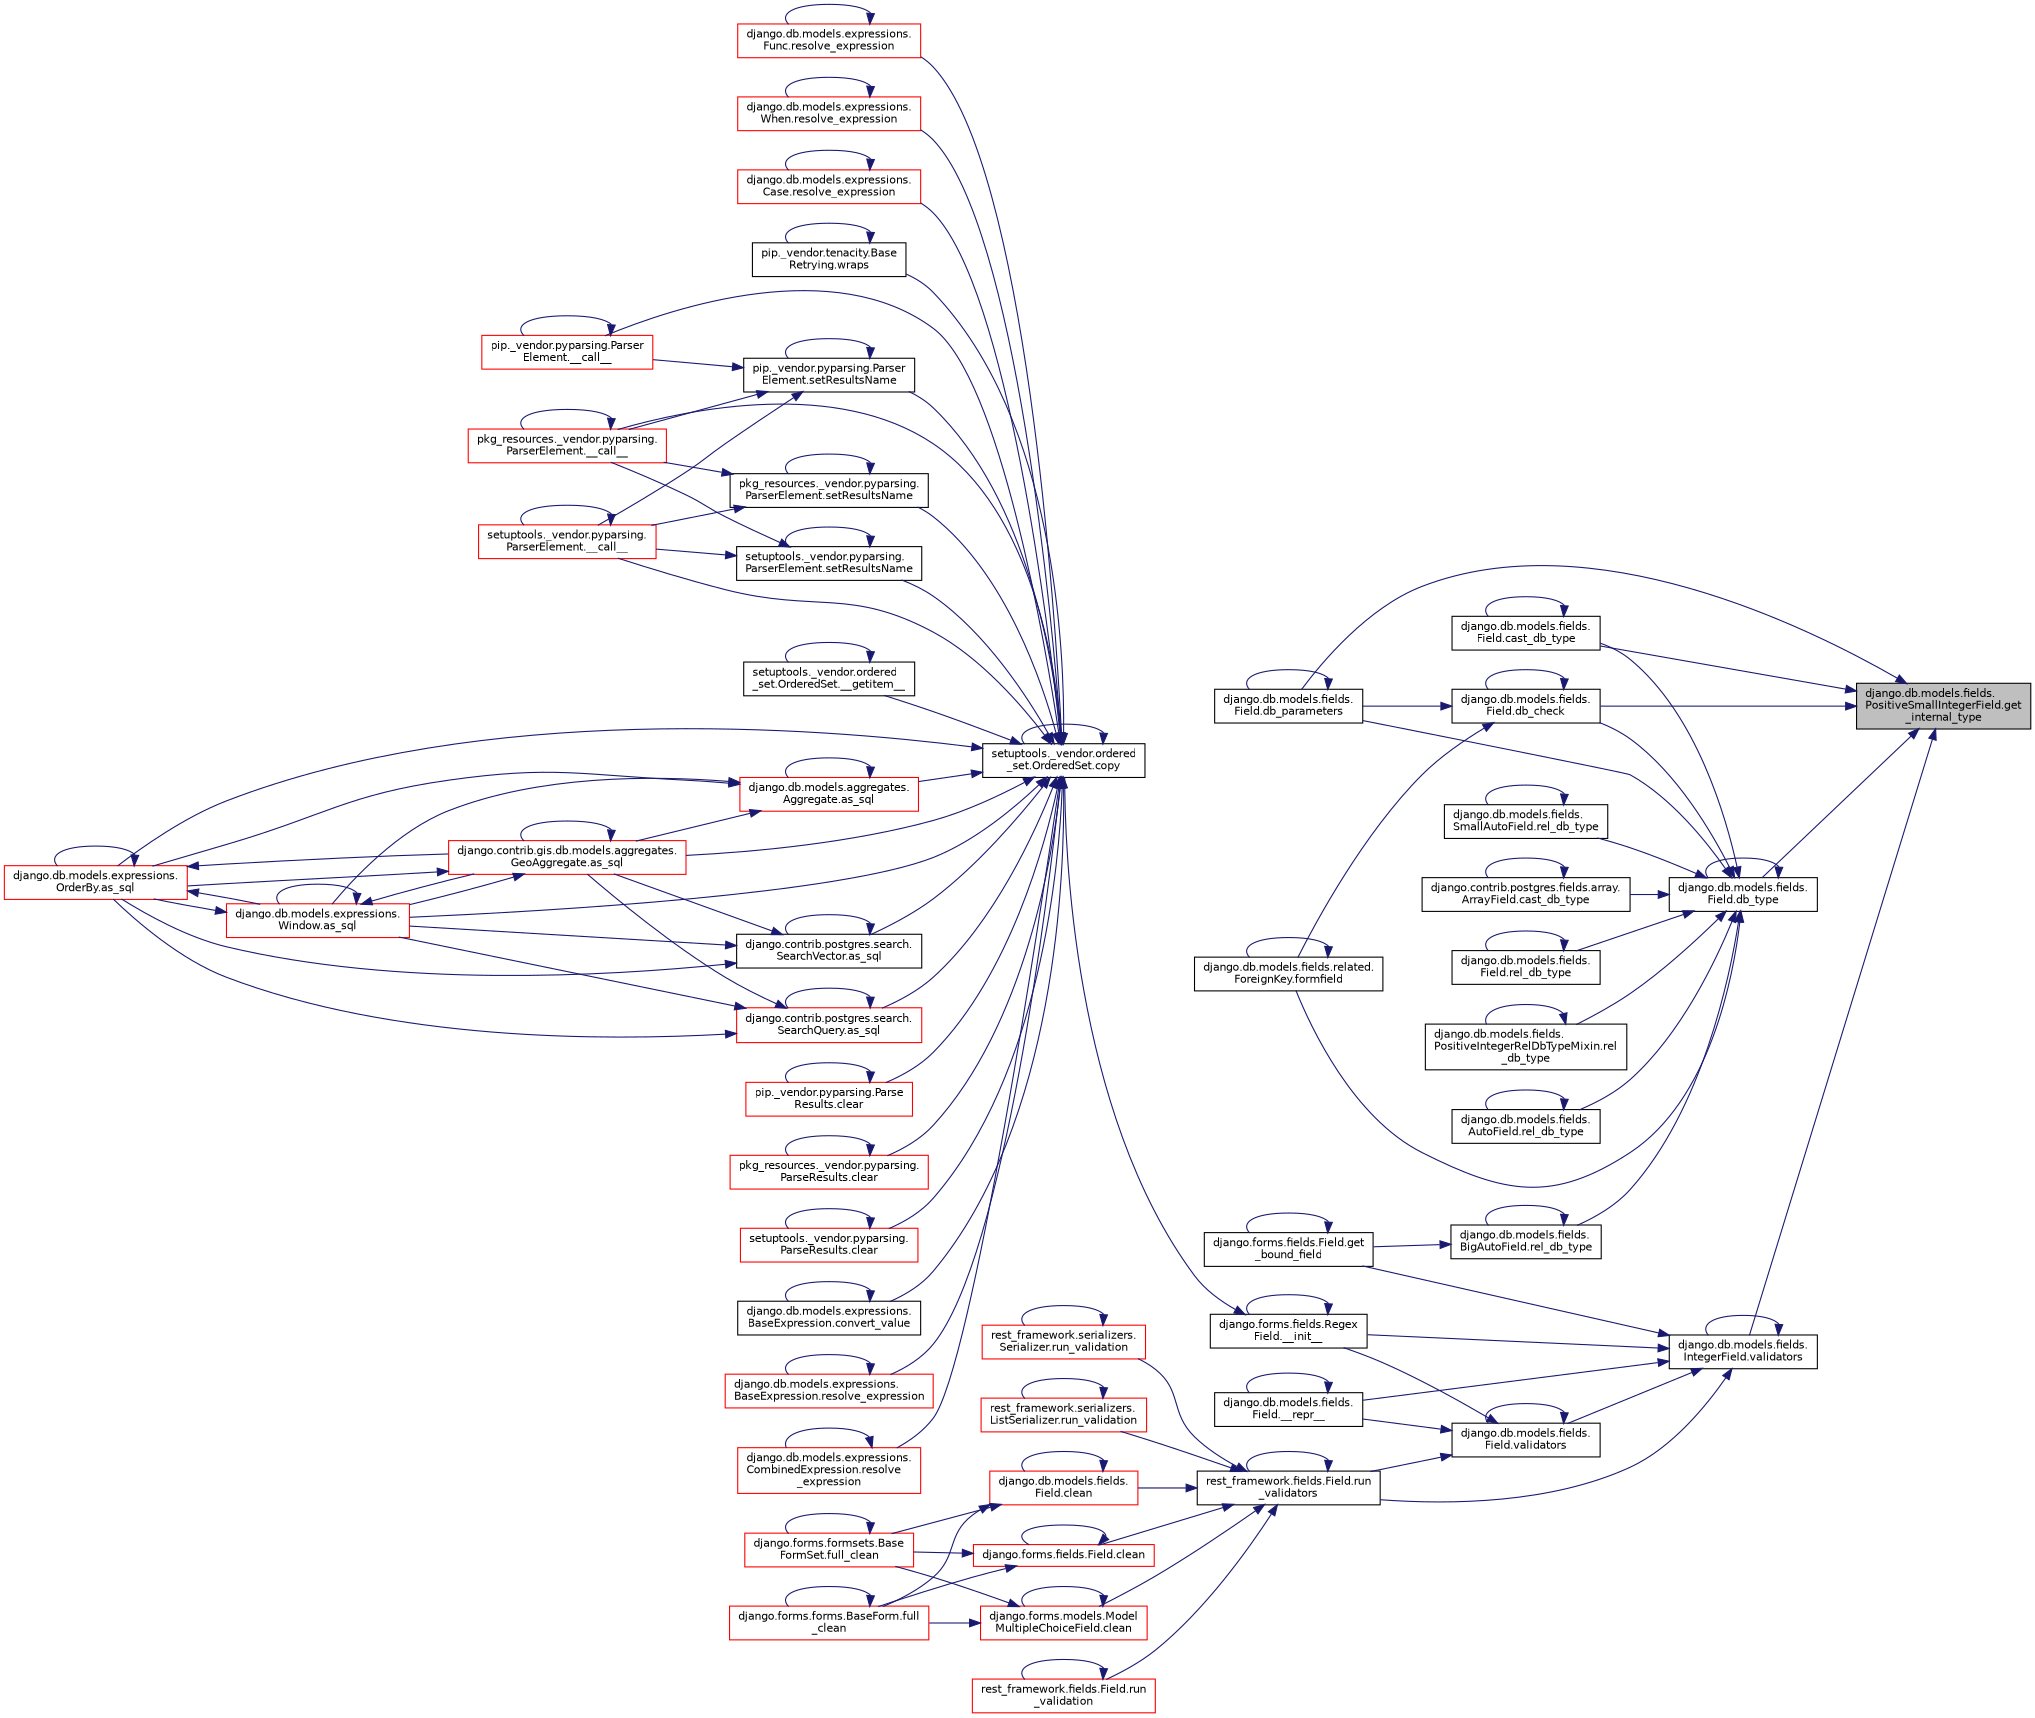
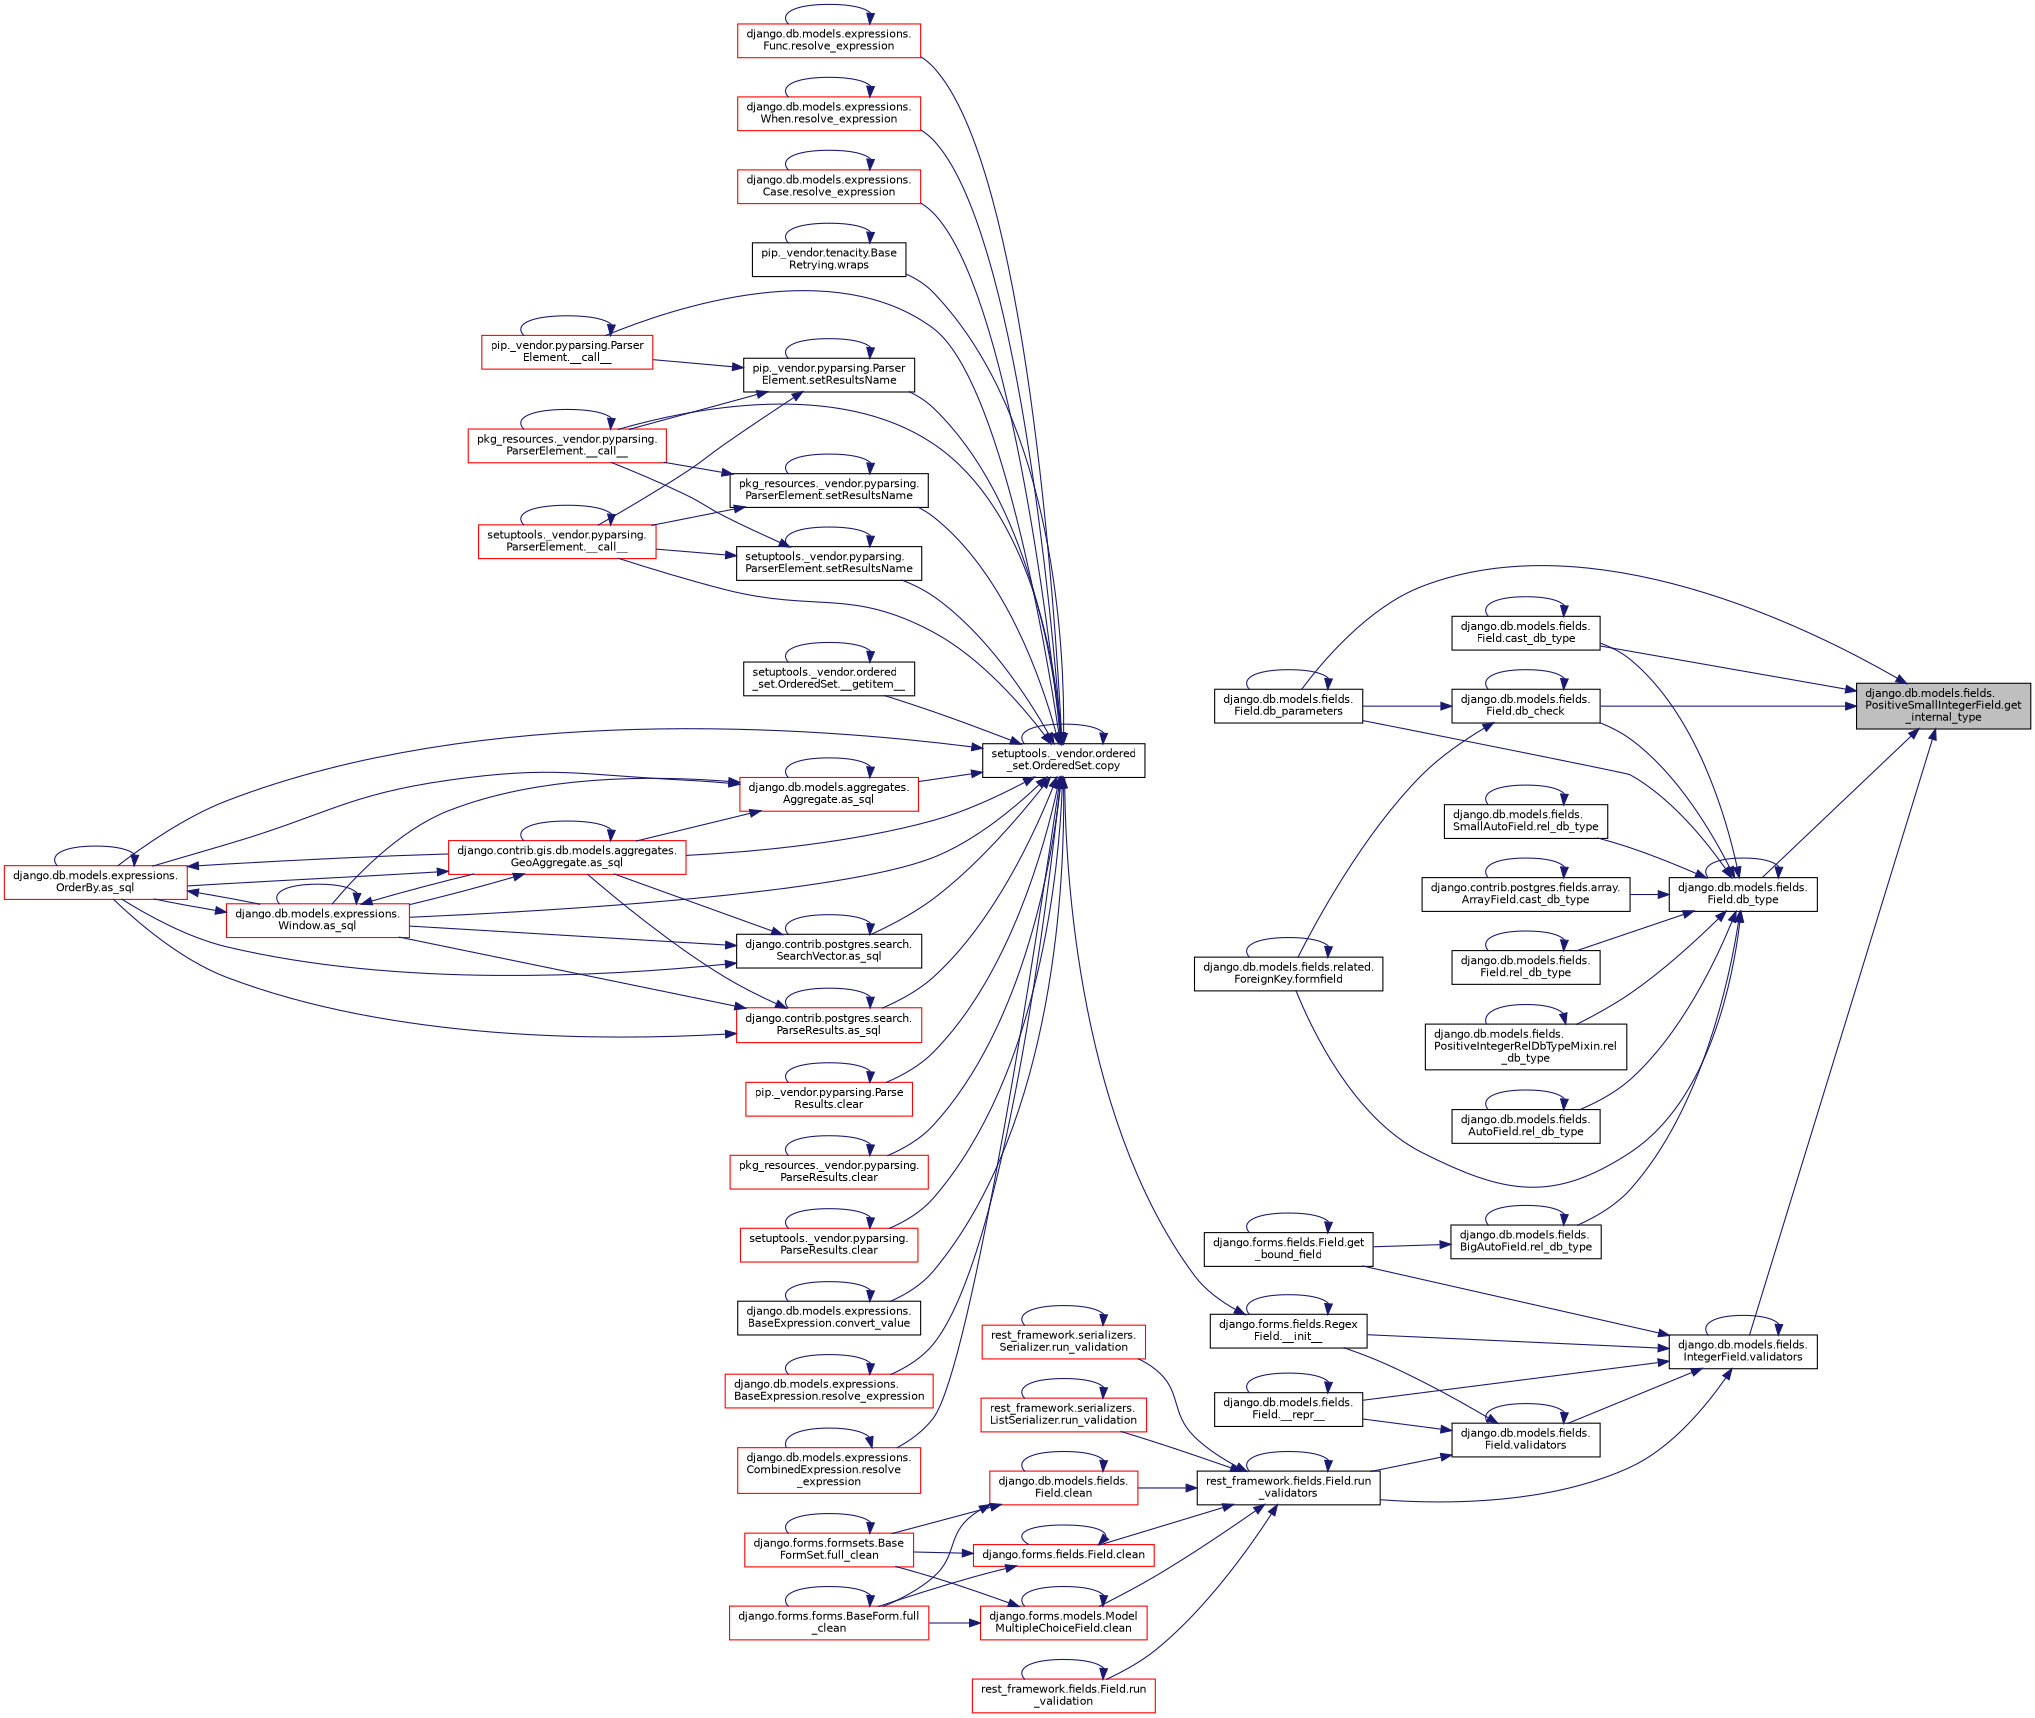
(829, 1025) -> (829, 1025)
